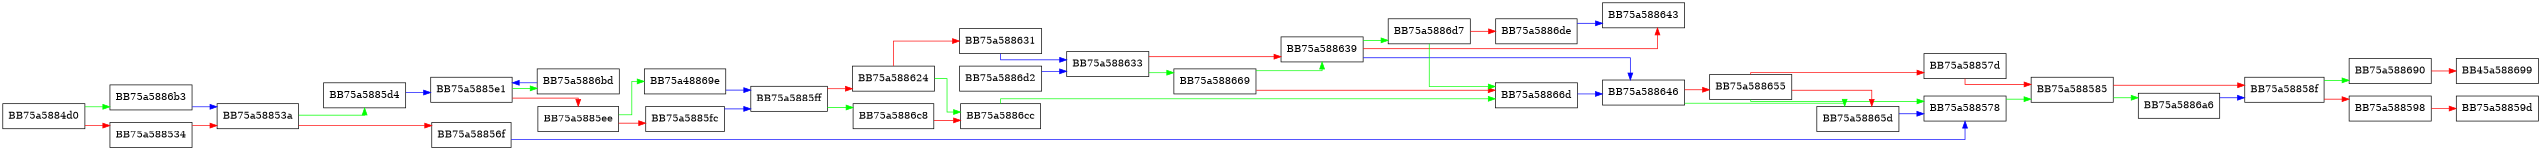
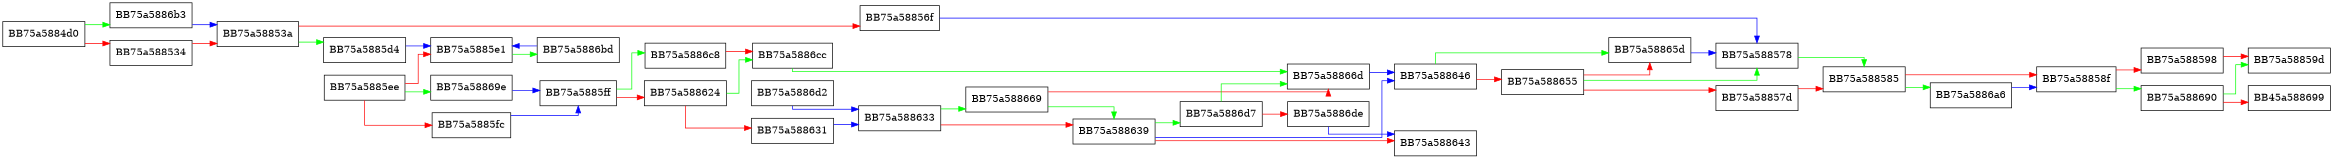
(685, 81) -> (471, 88)
none -> (2236, 83)
(546, 98) -> (418, 73)
